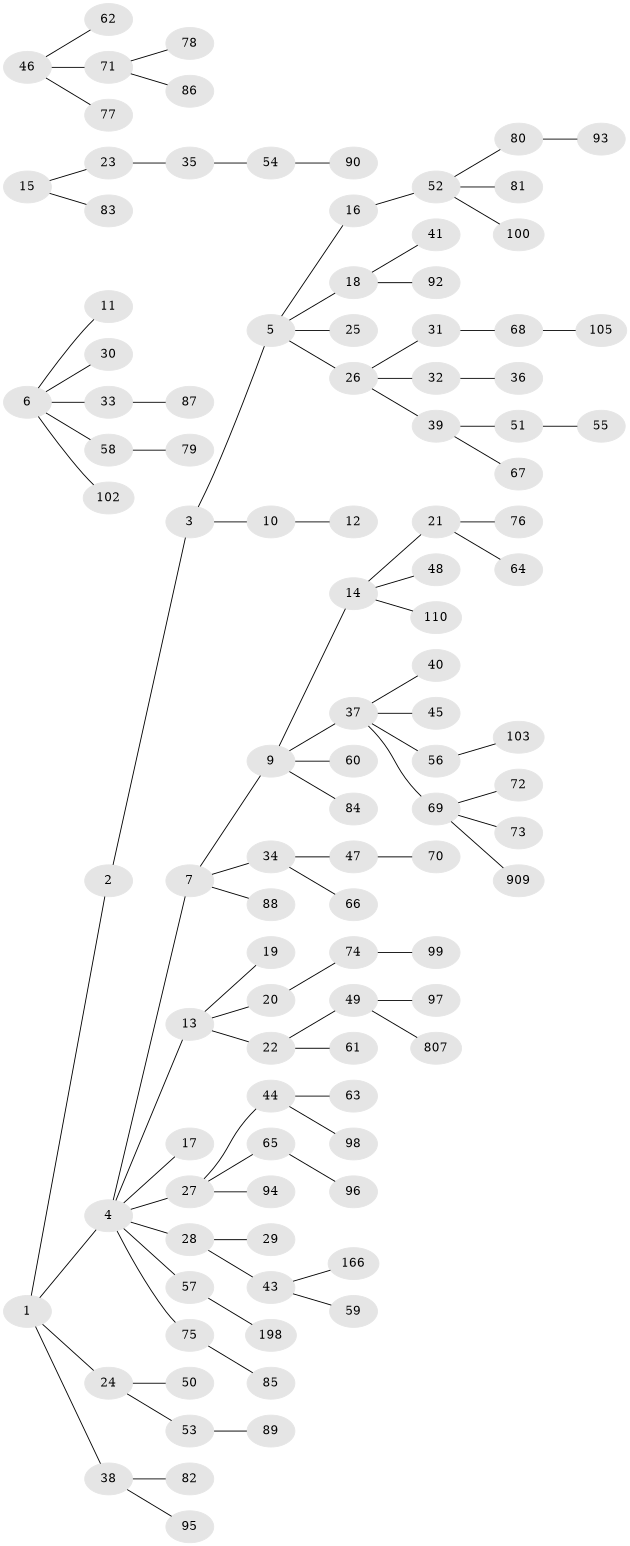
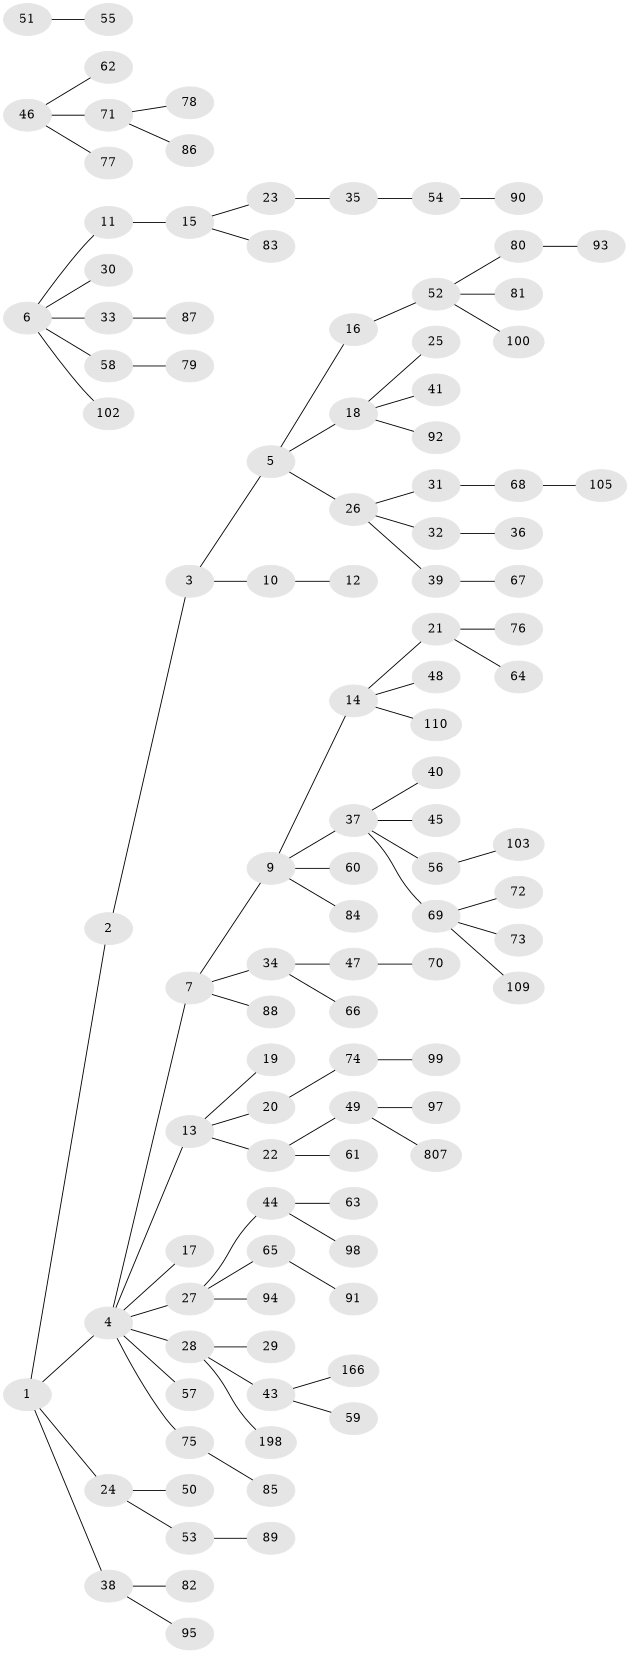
none -> (149, 222)
(312, 331) -> (395, 378)
(478, 426) -> none
(519, 881) -> (519, 988)
(354, 1192) -> (354, 1299)
(230, 1311) -> (230, 1395)
